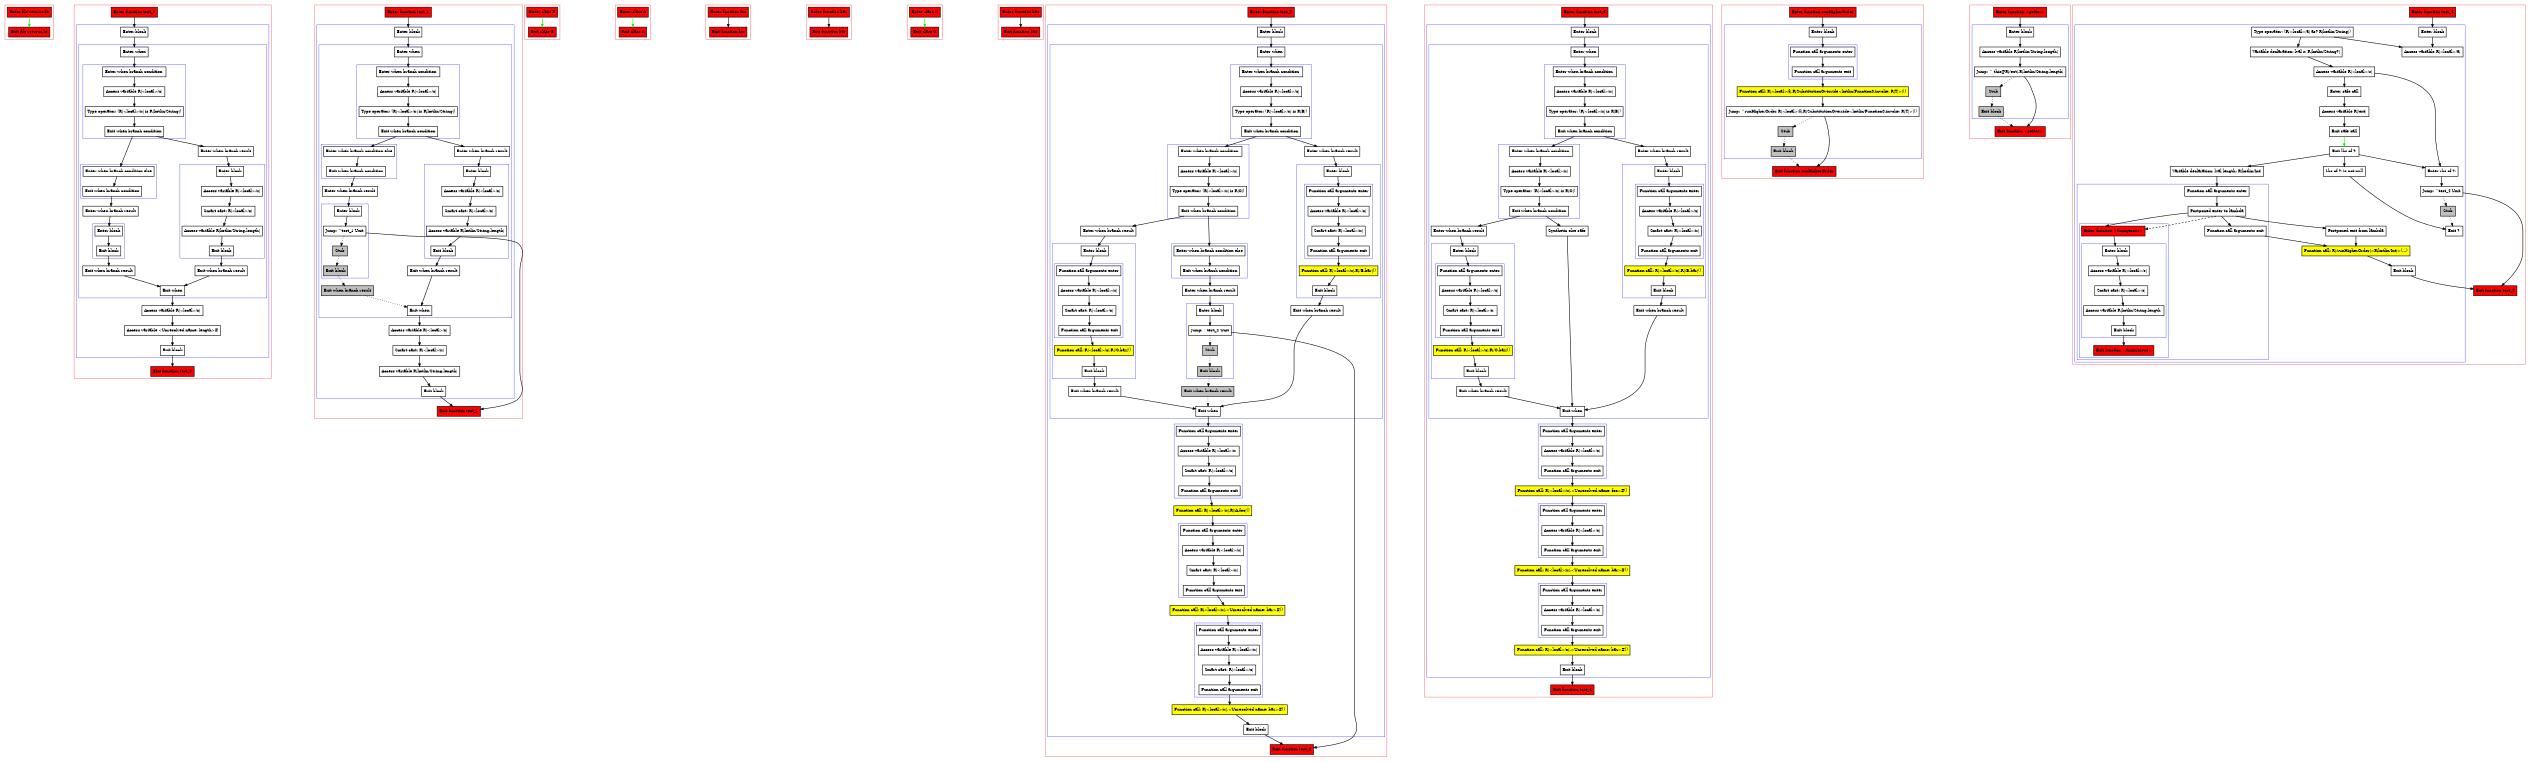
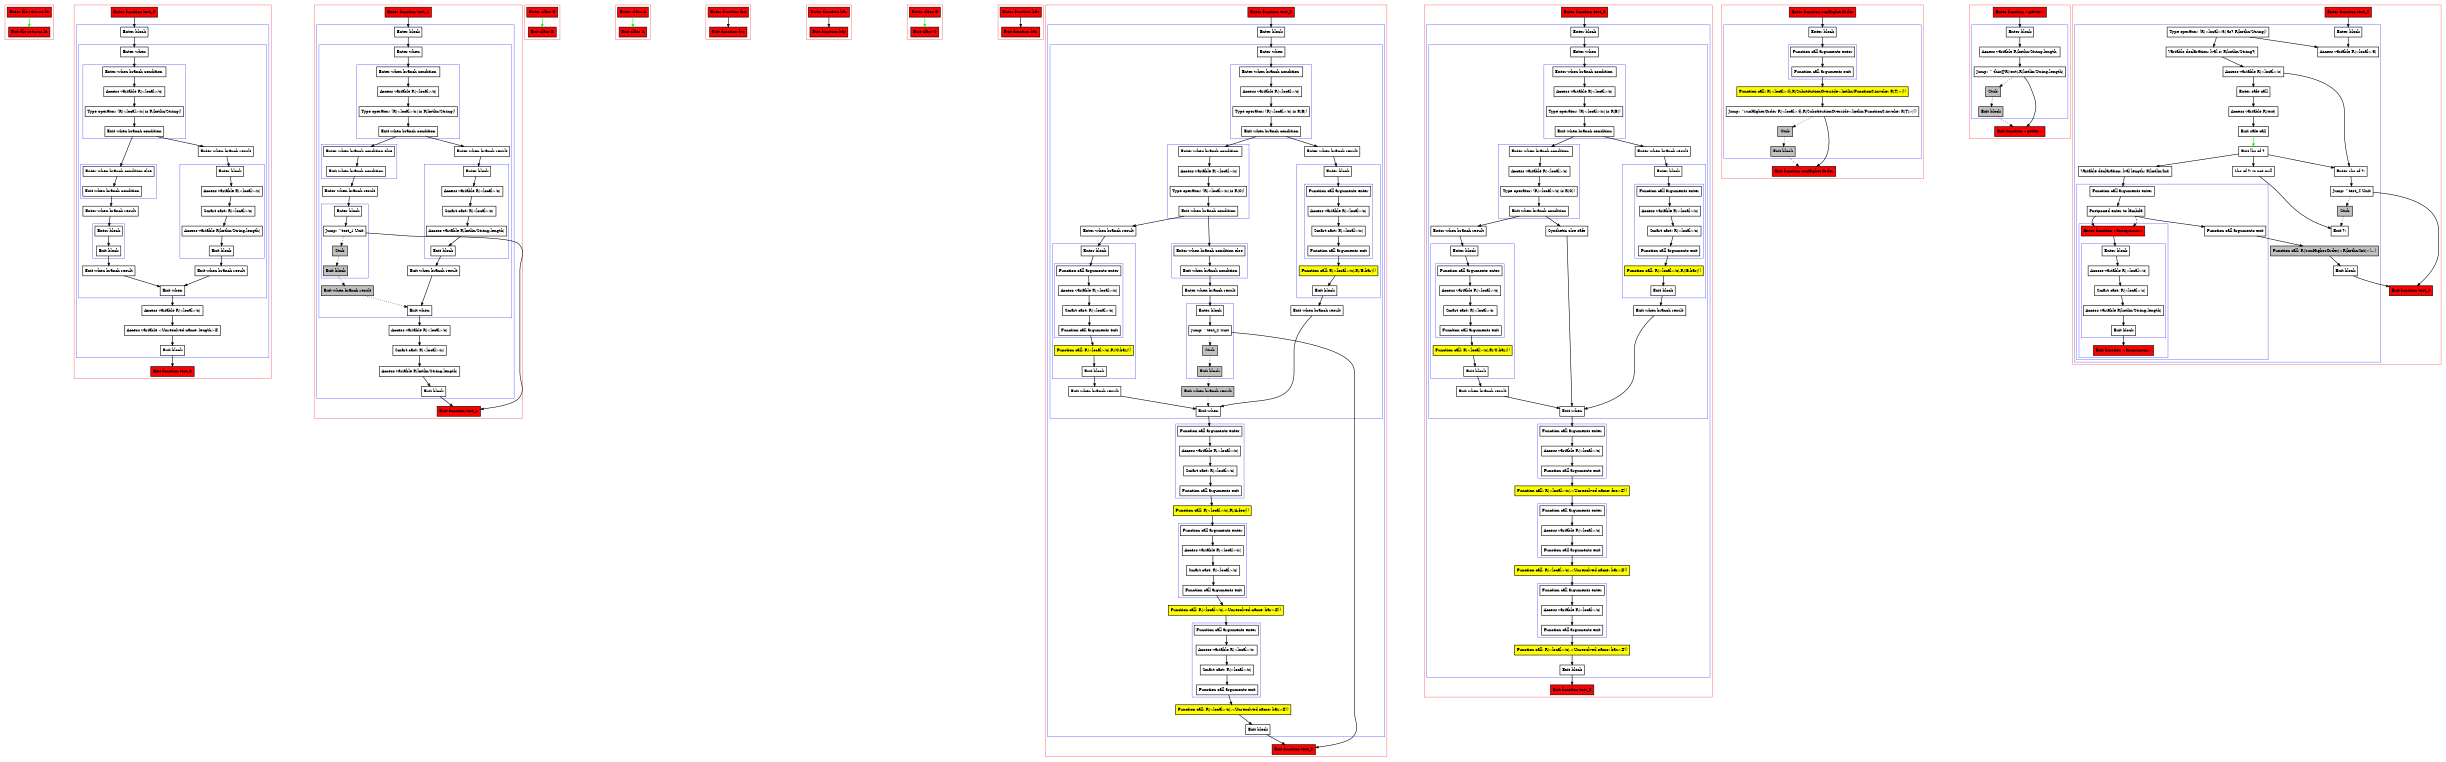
(2356, 231) -> none
(2356, 251) -> (2324, 251)
